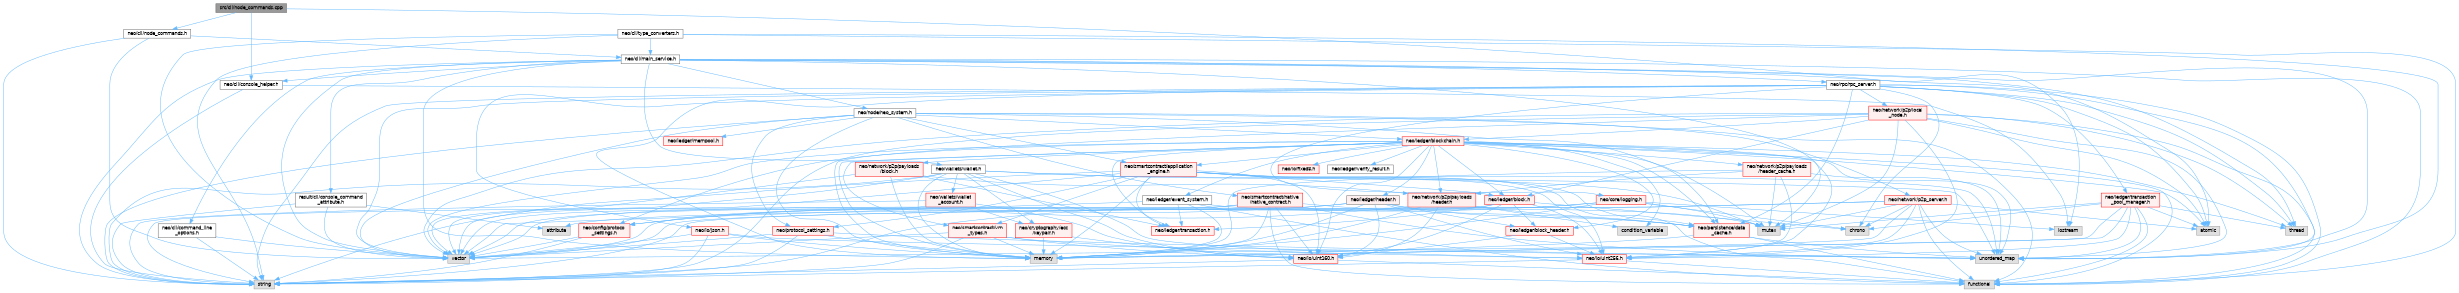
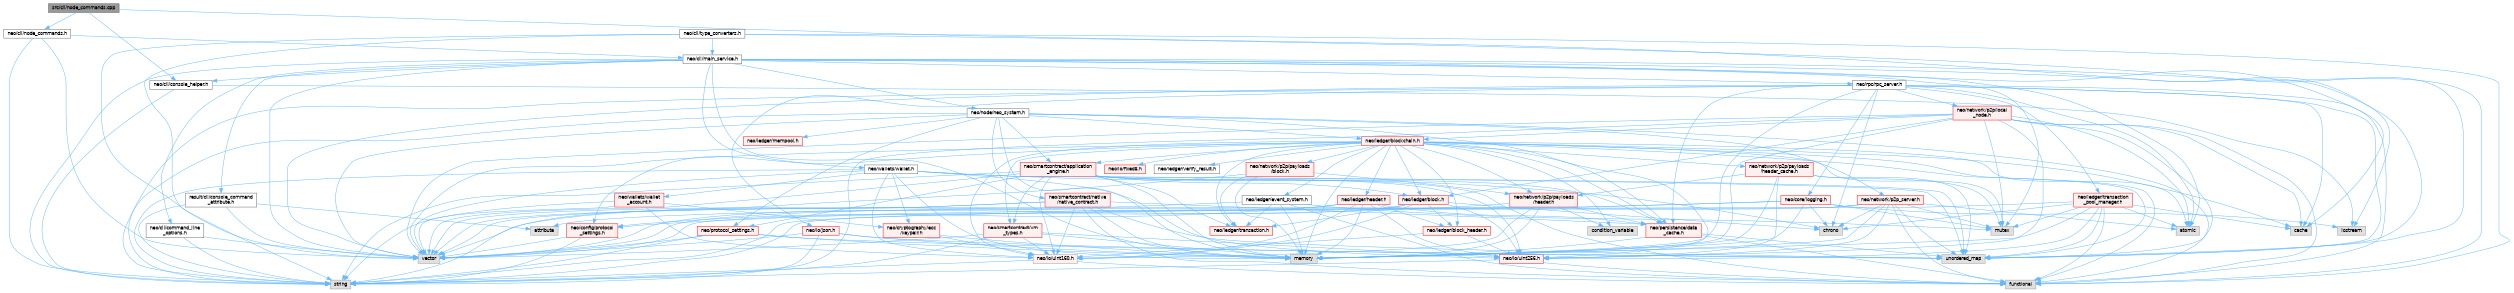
(1373, 179) -> (1480, 186)
(1373, 200) -> (1364, 200)
(2297, 231) -> (2301, 231)
(1316, 259) -> (1055, 259)
